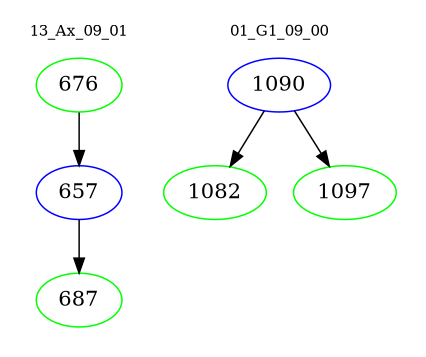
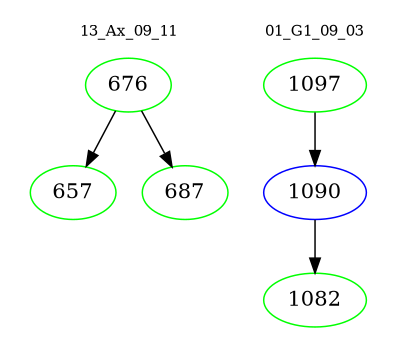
(79, 32) -> (129, 32)
(280, 32) -> (315, 32)
(308, 132) -> (315, 132)
(79, 193) -> (73, 193)
(79, 239) -> (153, 132)
